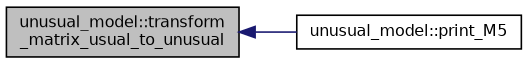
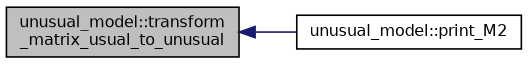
(409, 32) -> (409, 32)
